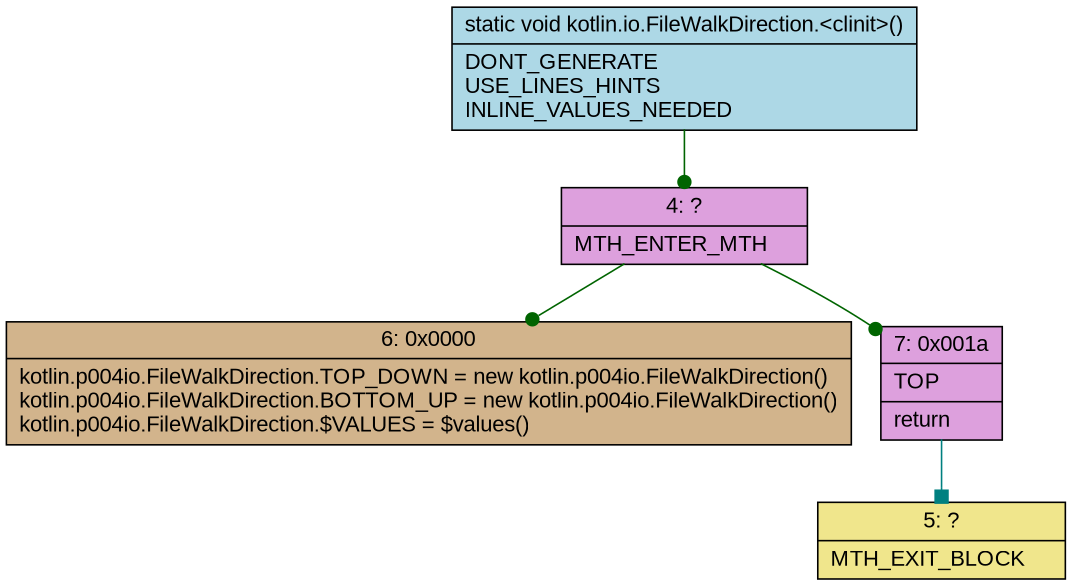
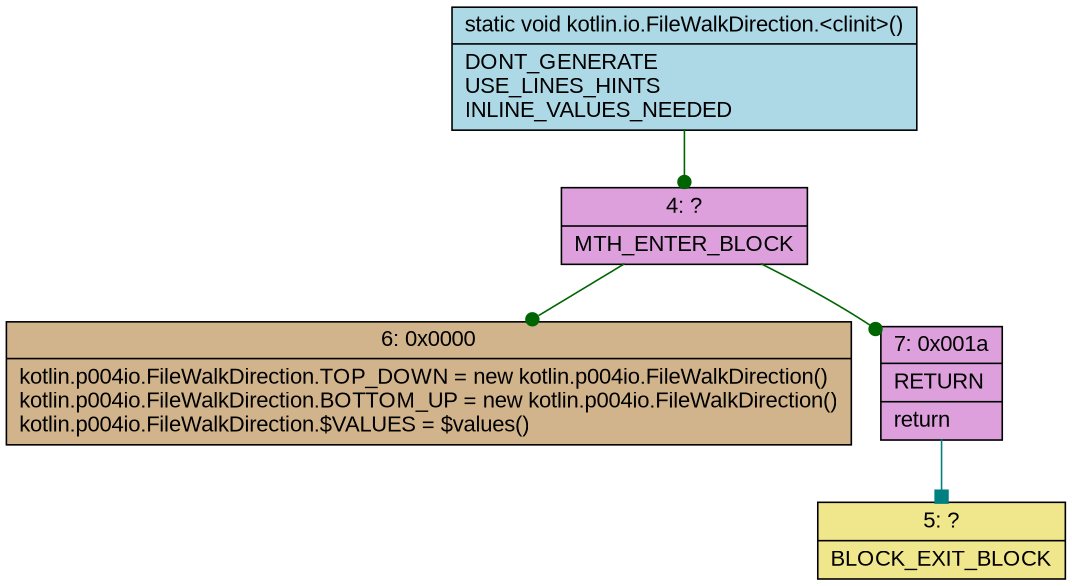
(671, 244) -> (684, 244)
(917, 382) -> (939, 382)
(928, 559) -> (942, 559)
